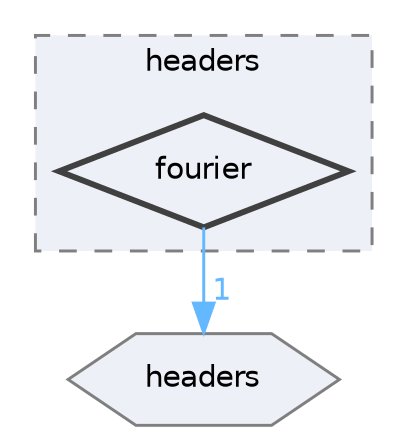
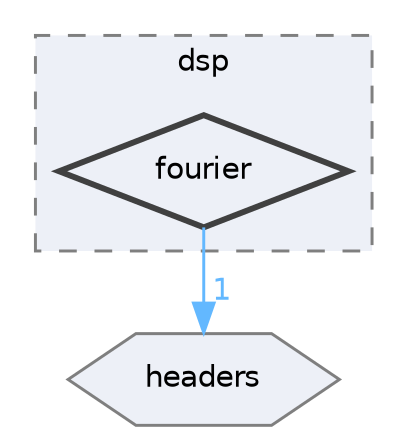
(204, 63) -> (204, 63)
